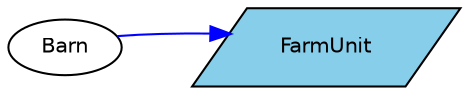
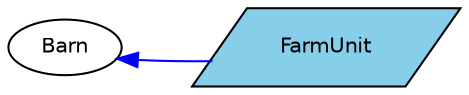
(164, 34) -> (175, 61)
